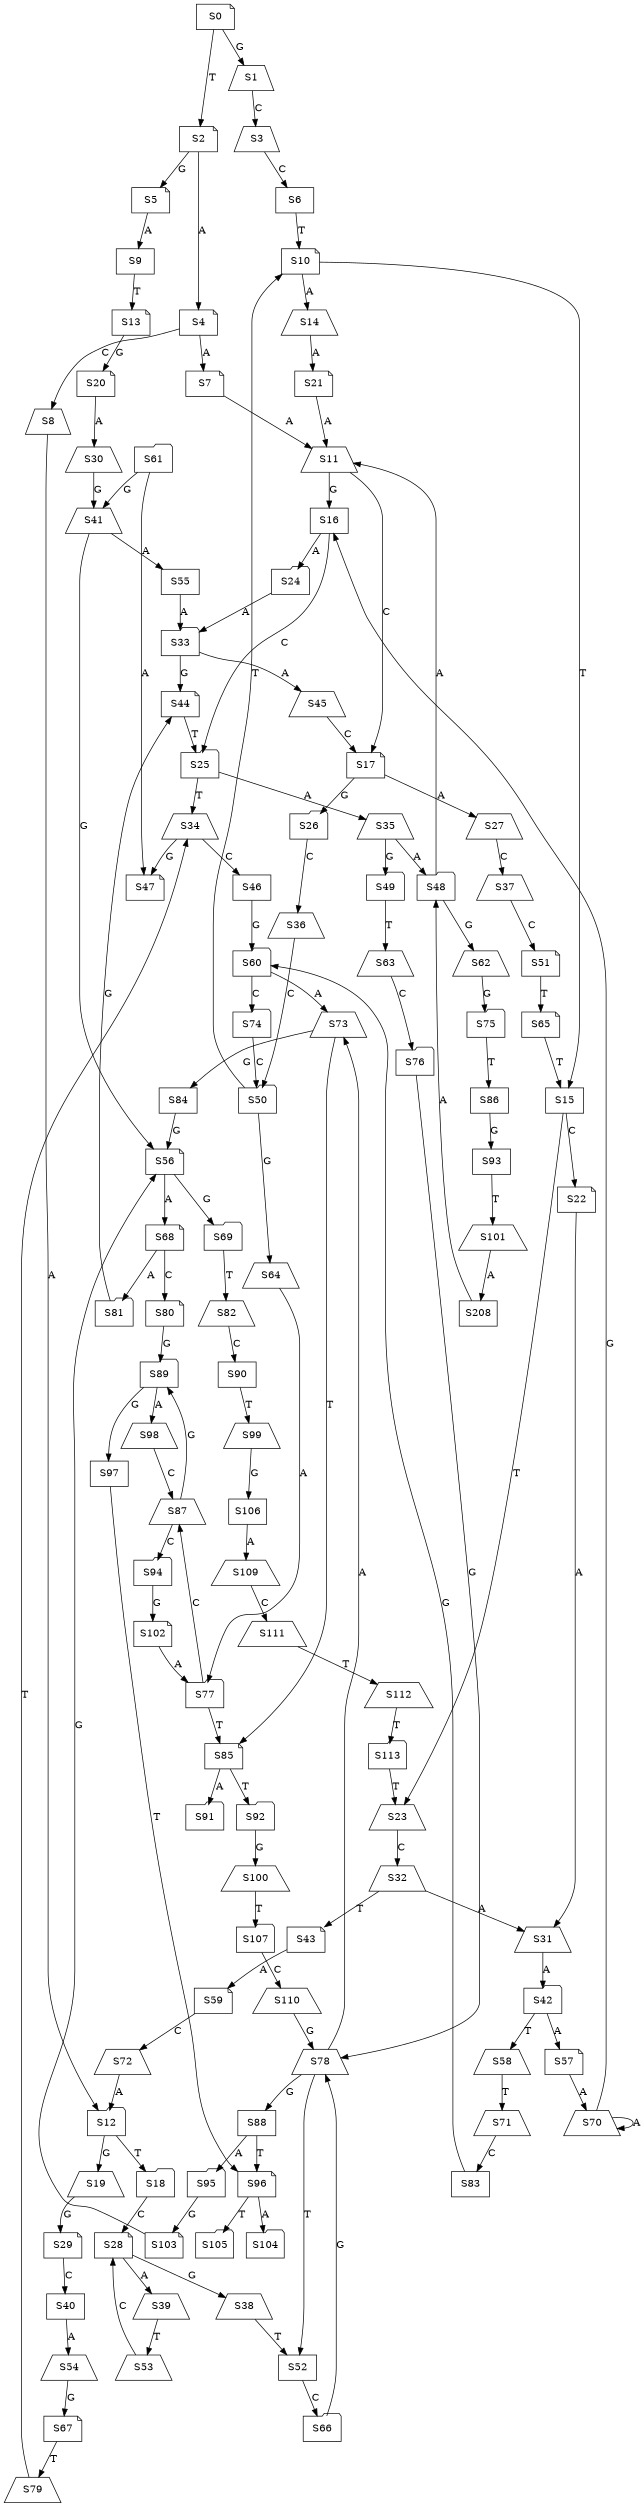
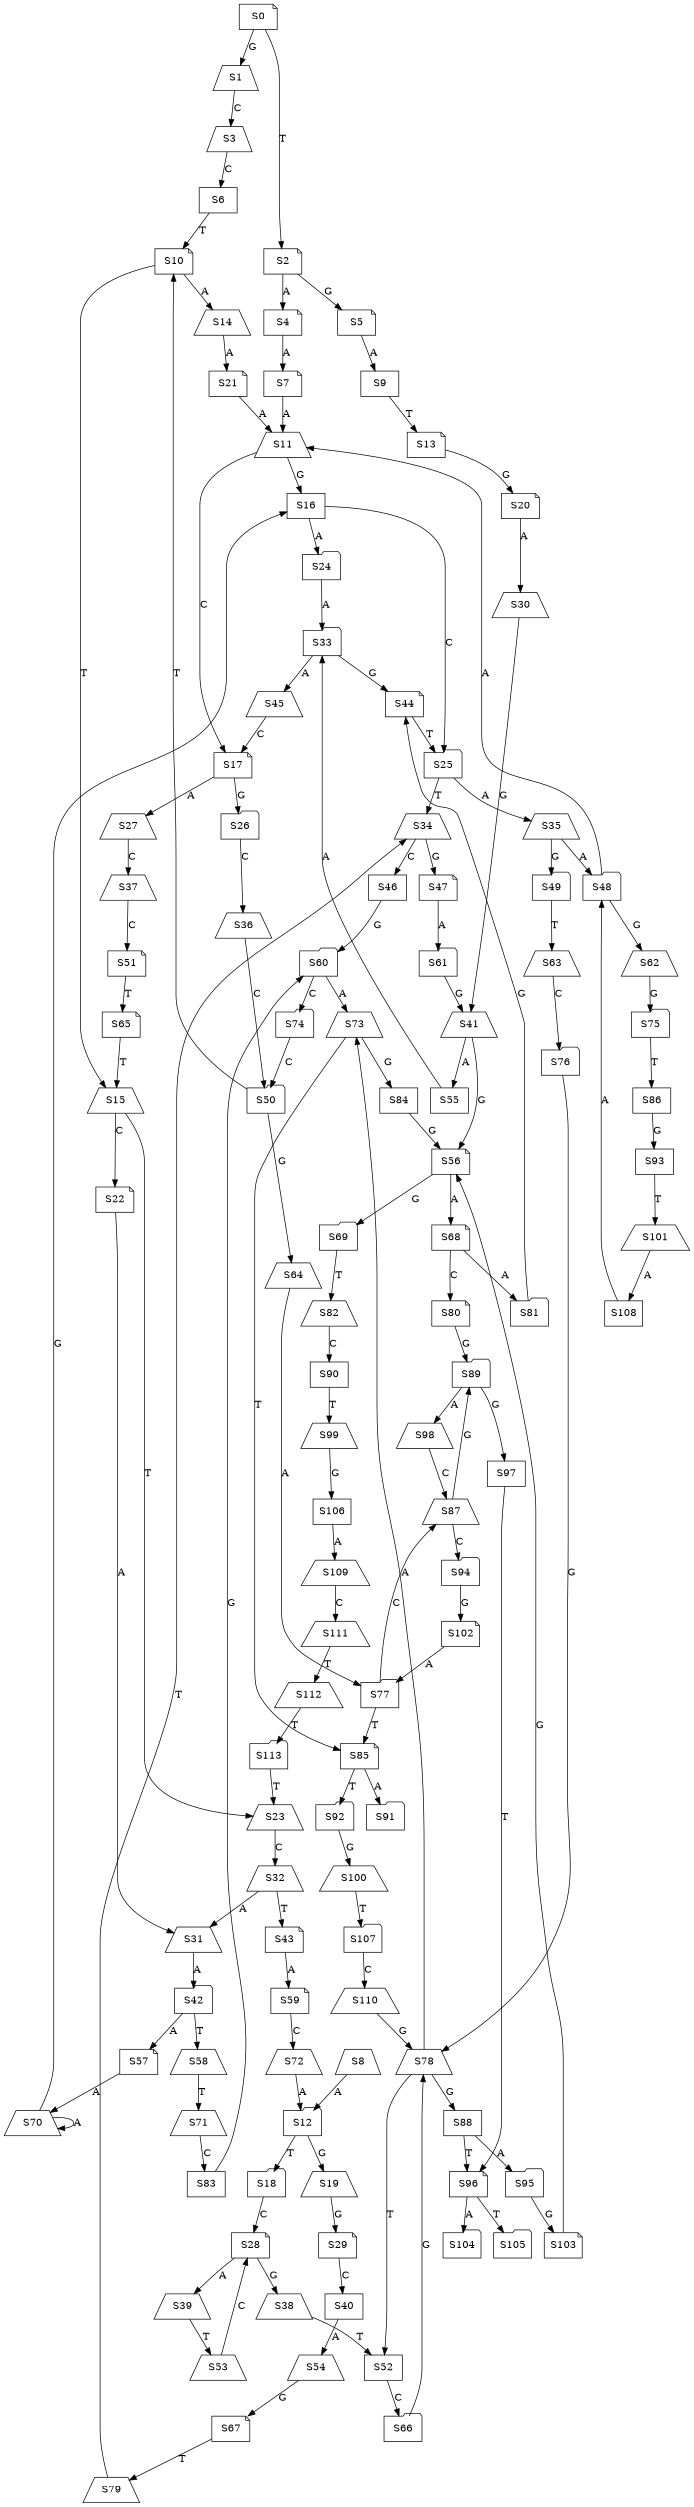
(104, 347) -> none
(142, 670) -> (438, 922)
(565, 1101) -> (116, 1101)
(478, 1313) -> (624, 1313)
